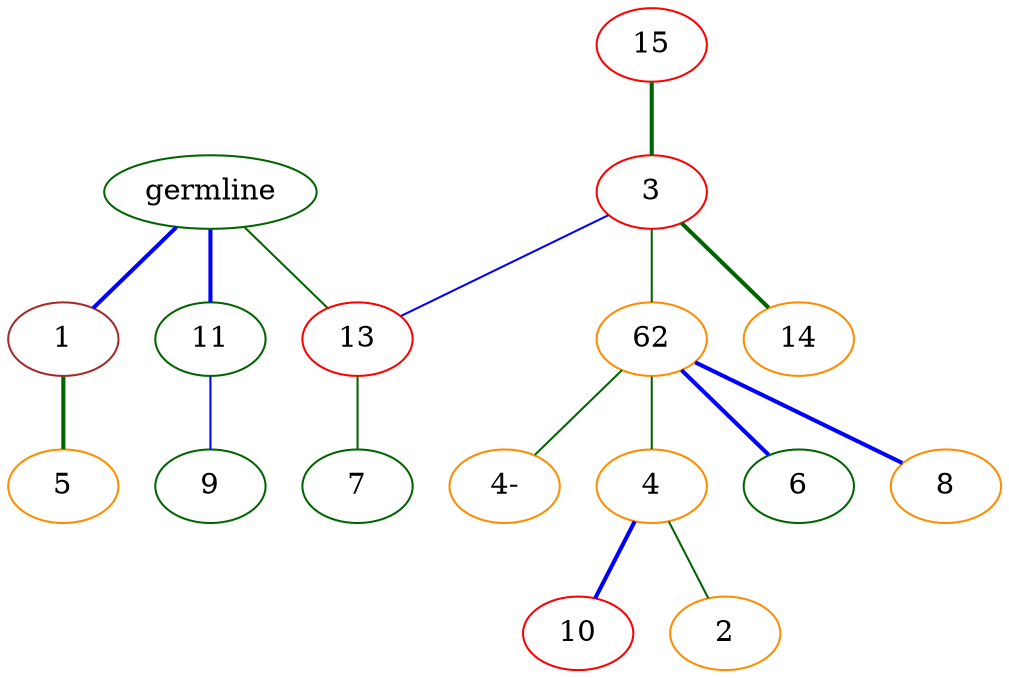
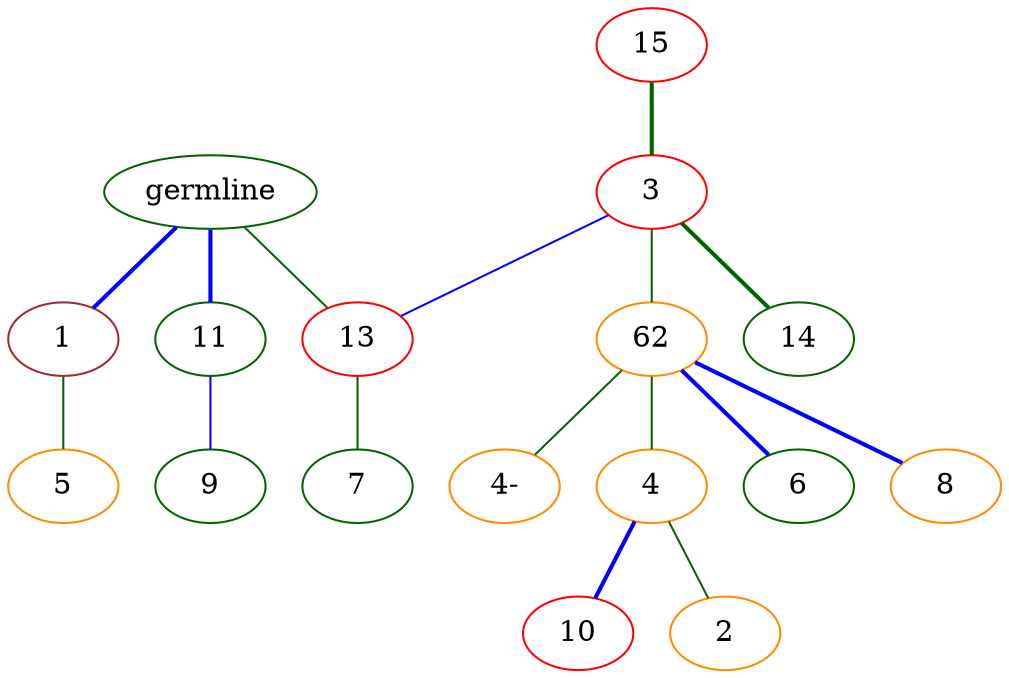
(799, 339) -> (799, 339)
(63, 413) -> (63, 413)
